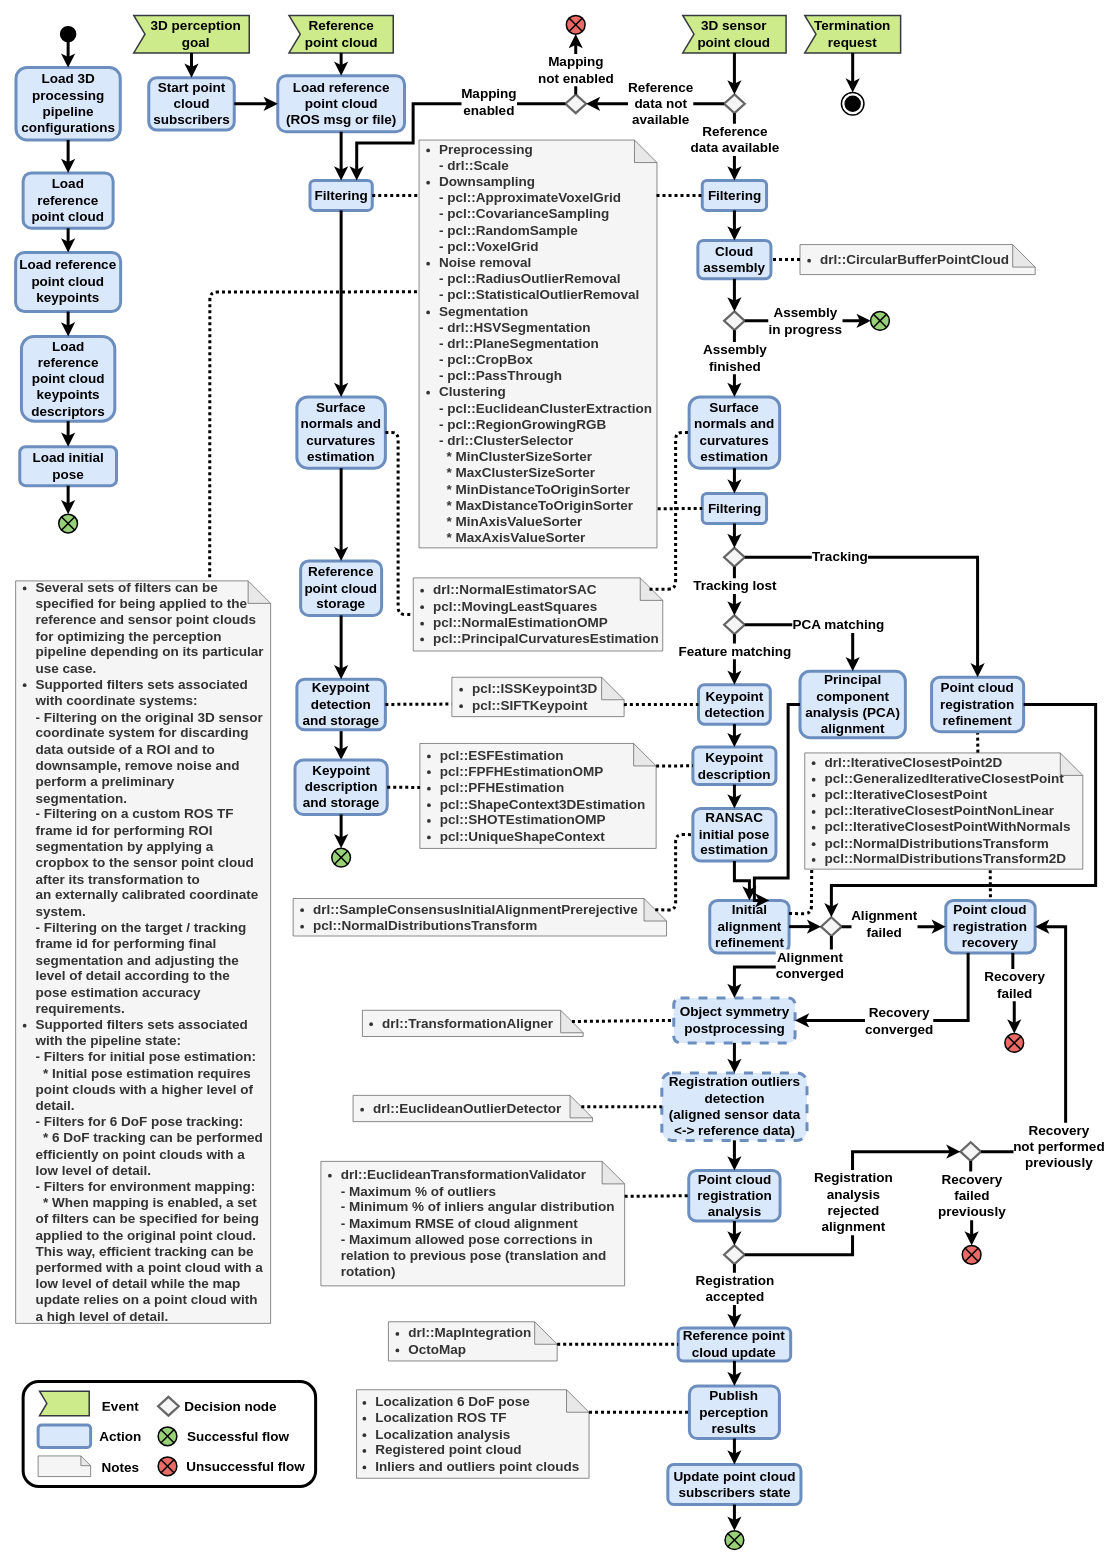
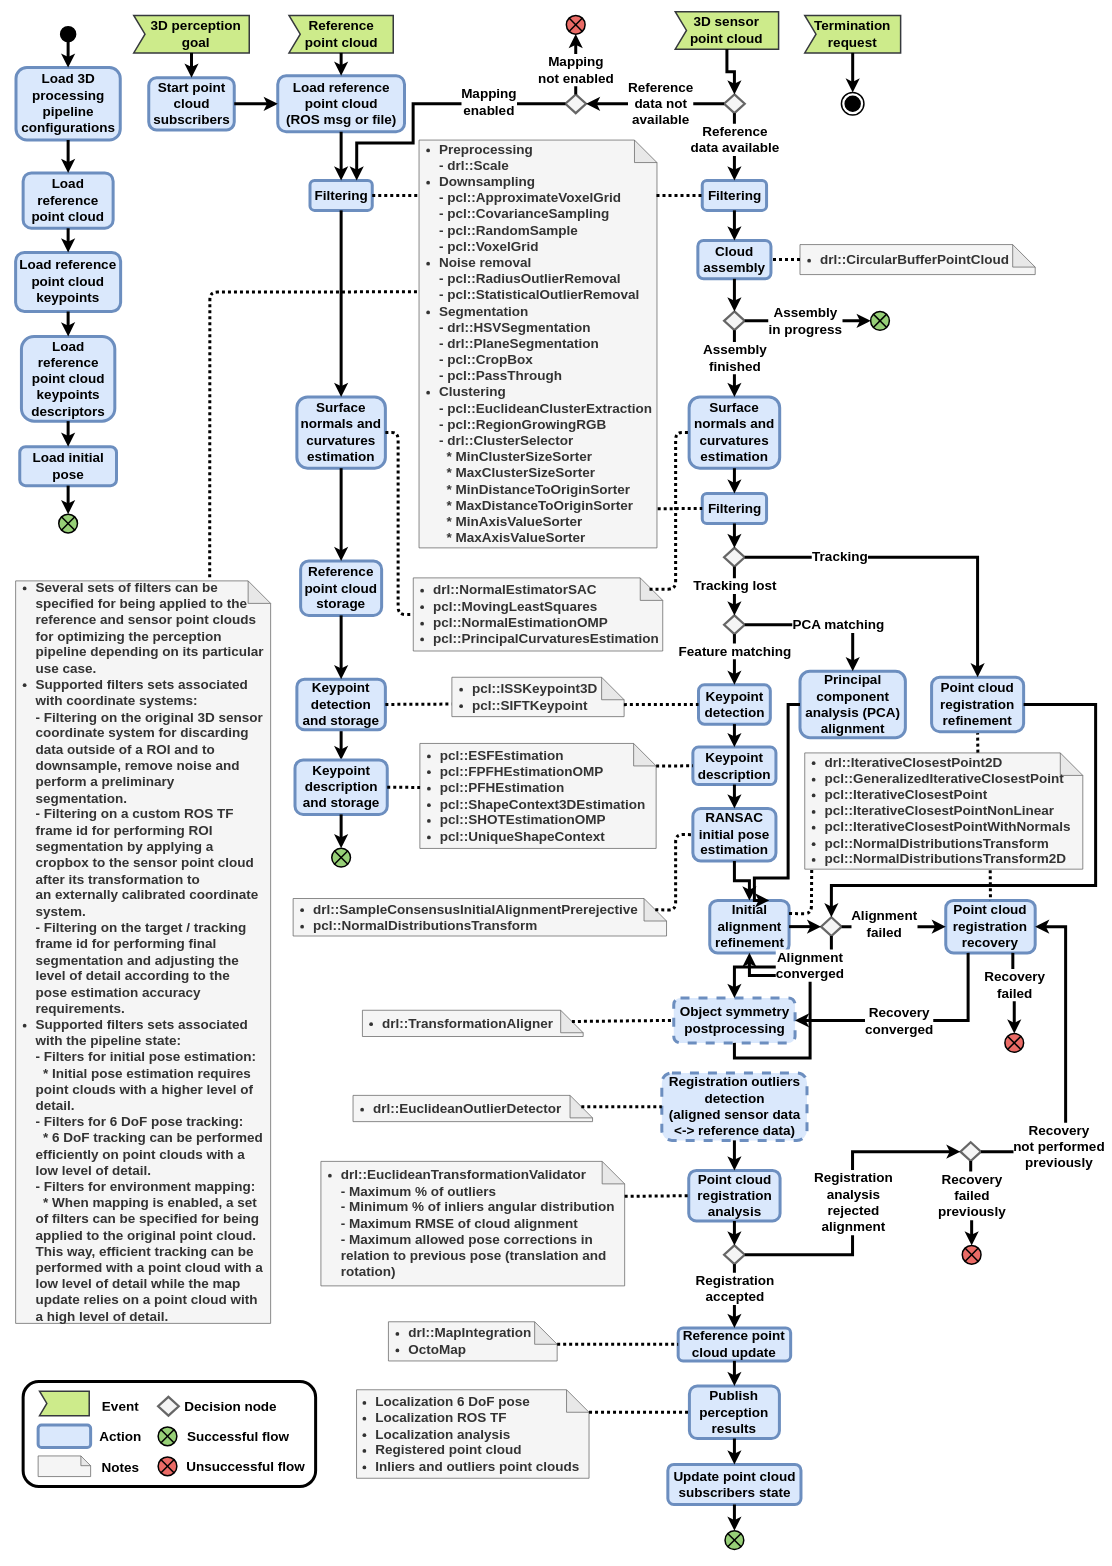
(734, 34) -> (727, 30)
(734, 1059) -> (809, 1058)
